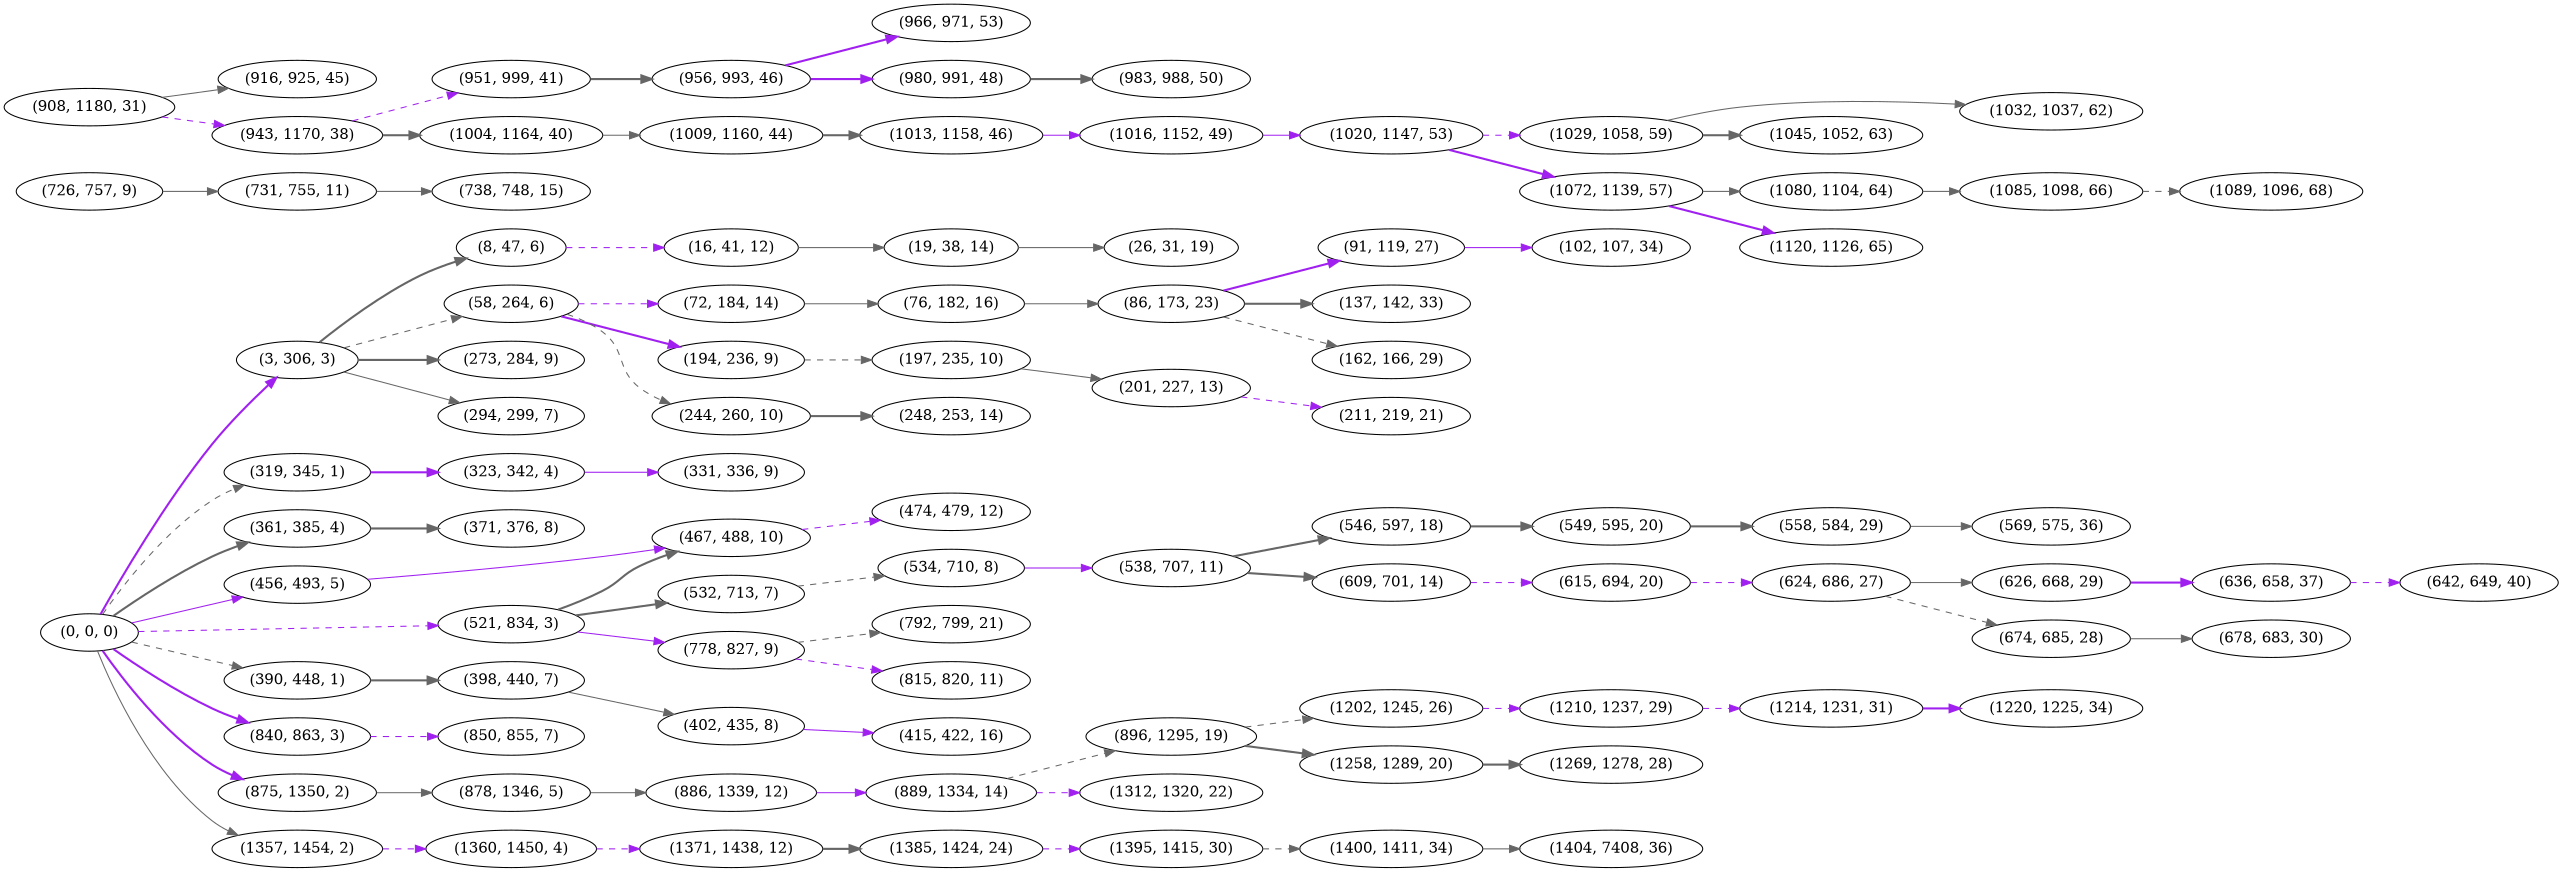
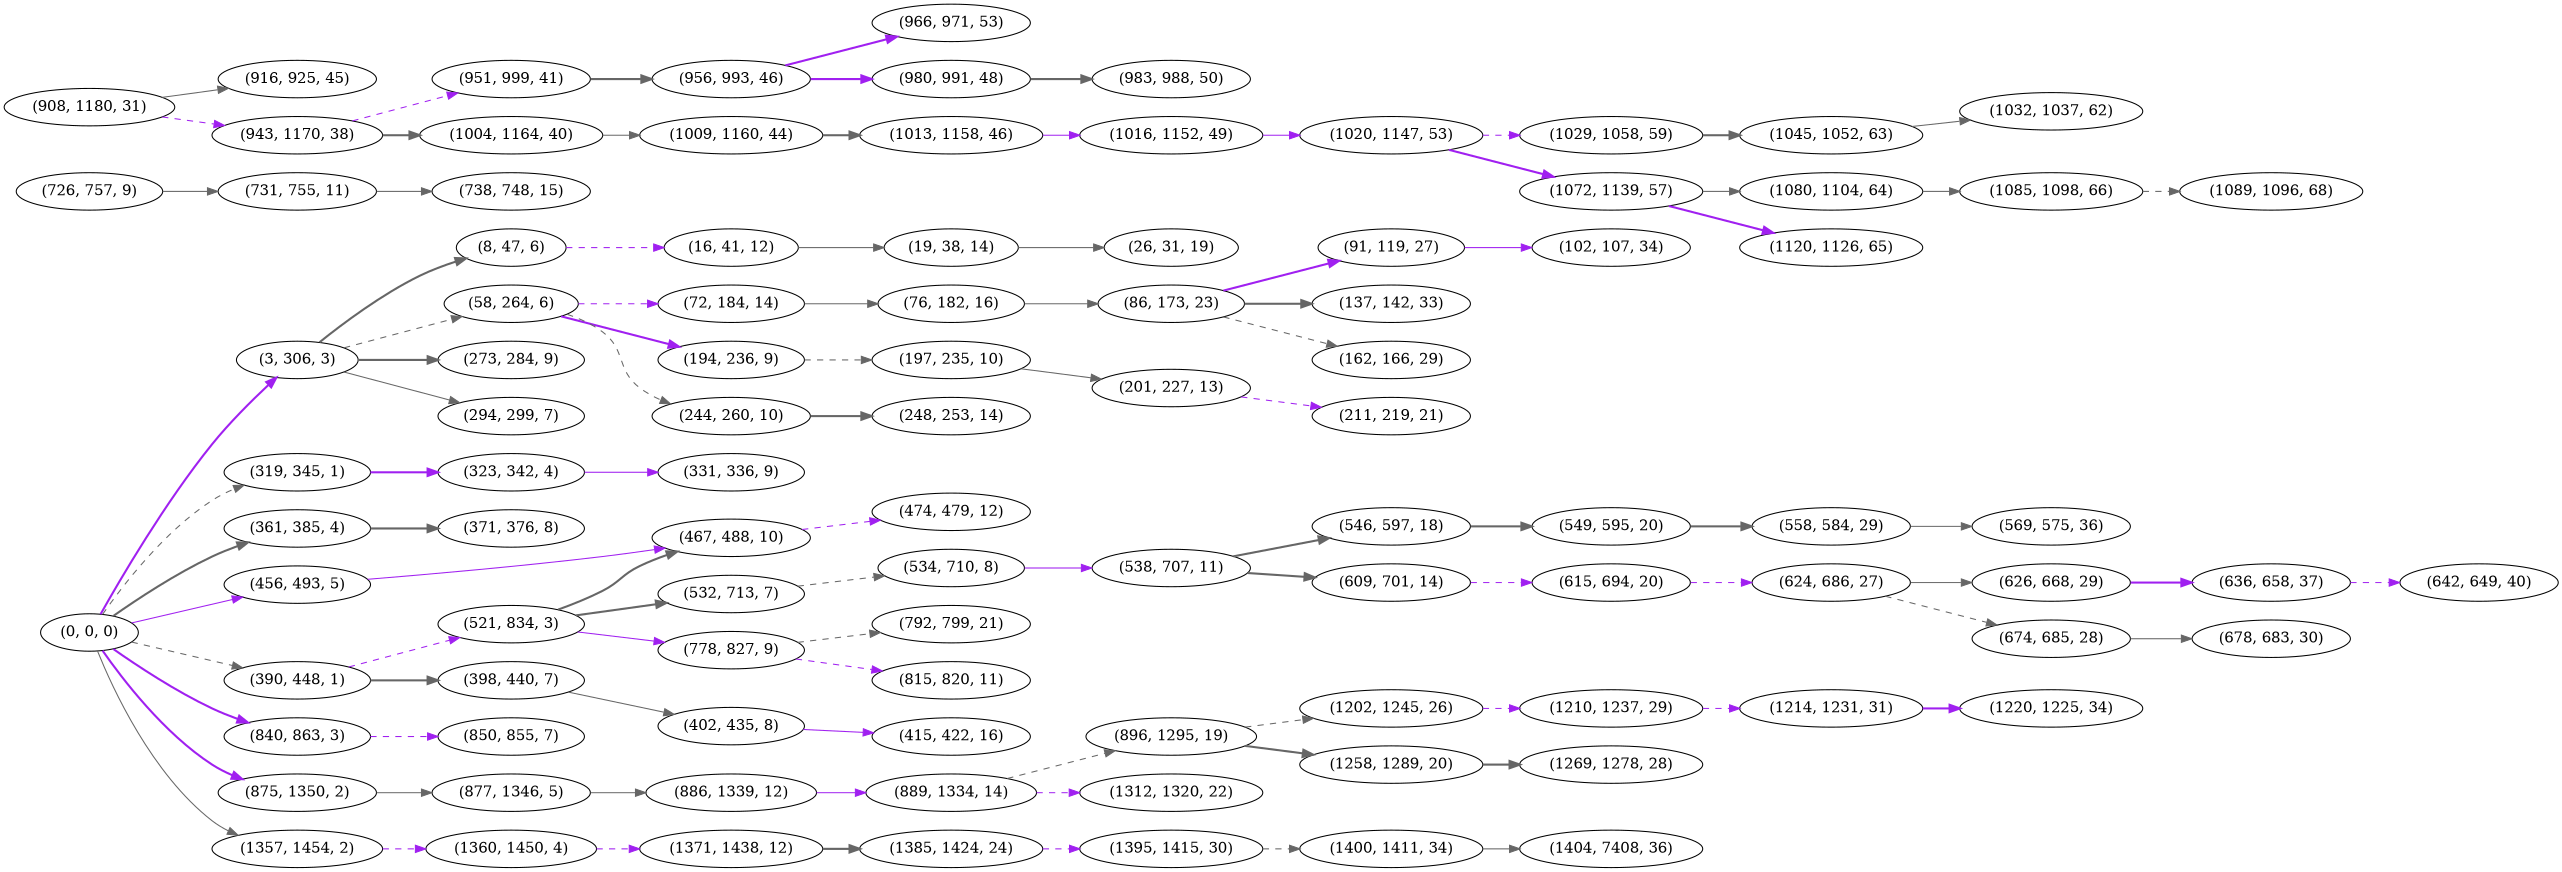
(1810, 102) -> (1936, 124)
(283, 629) -> (399, 654)
(511, 793) -> (511, 793)
